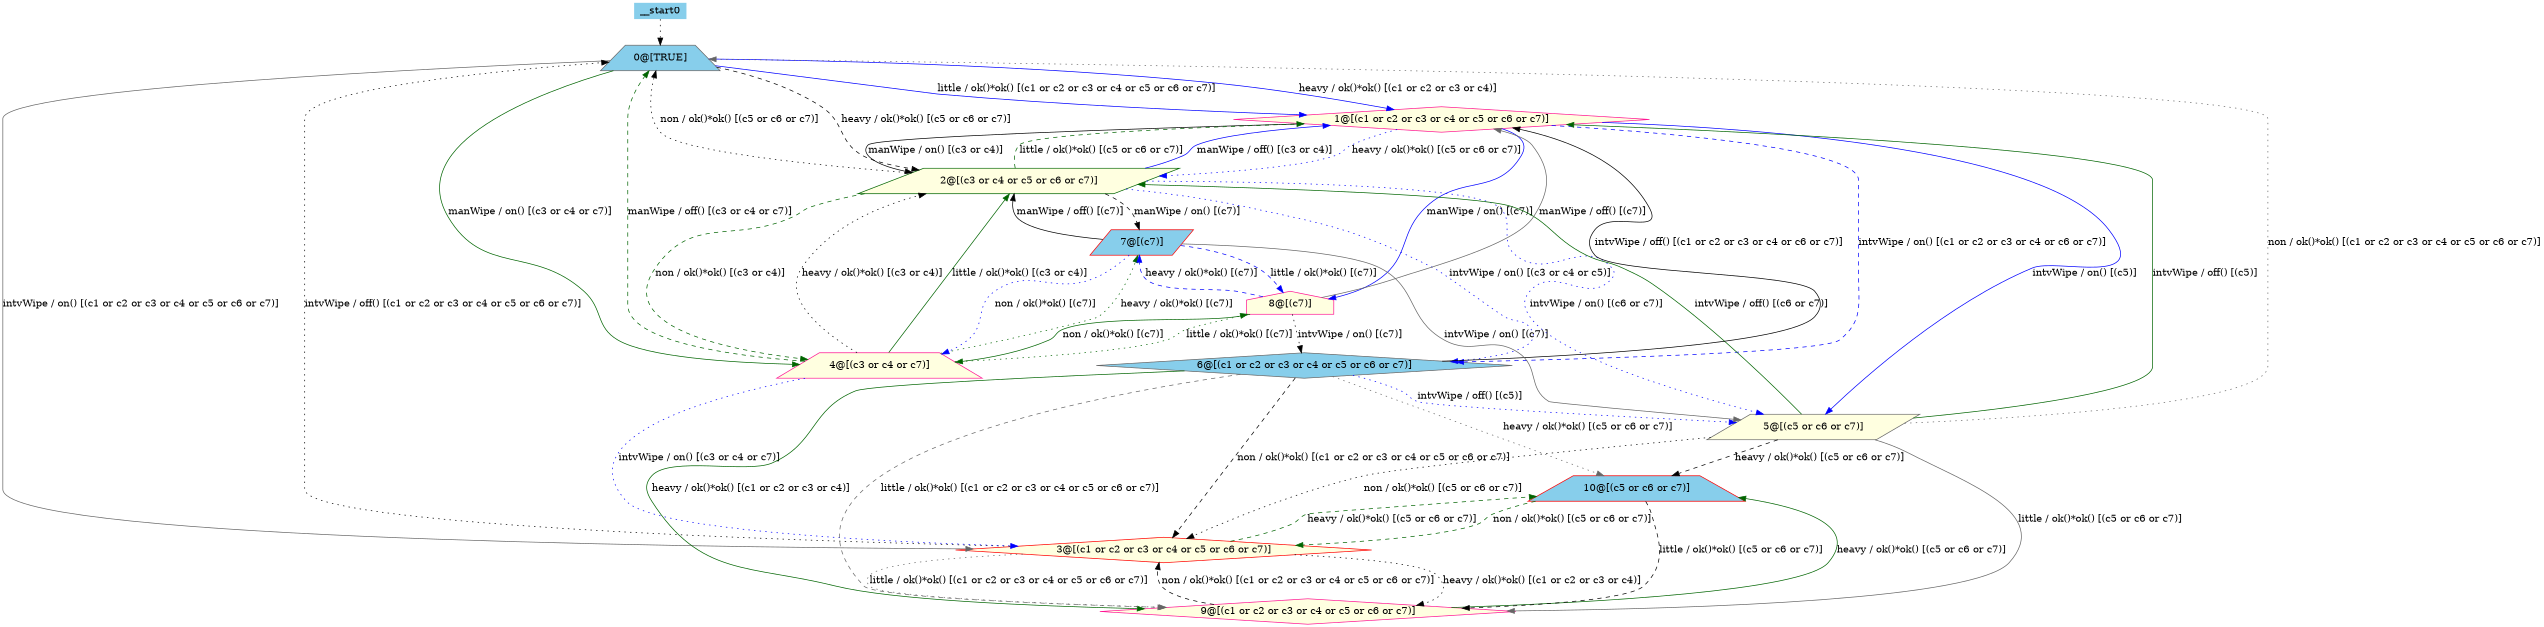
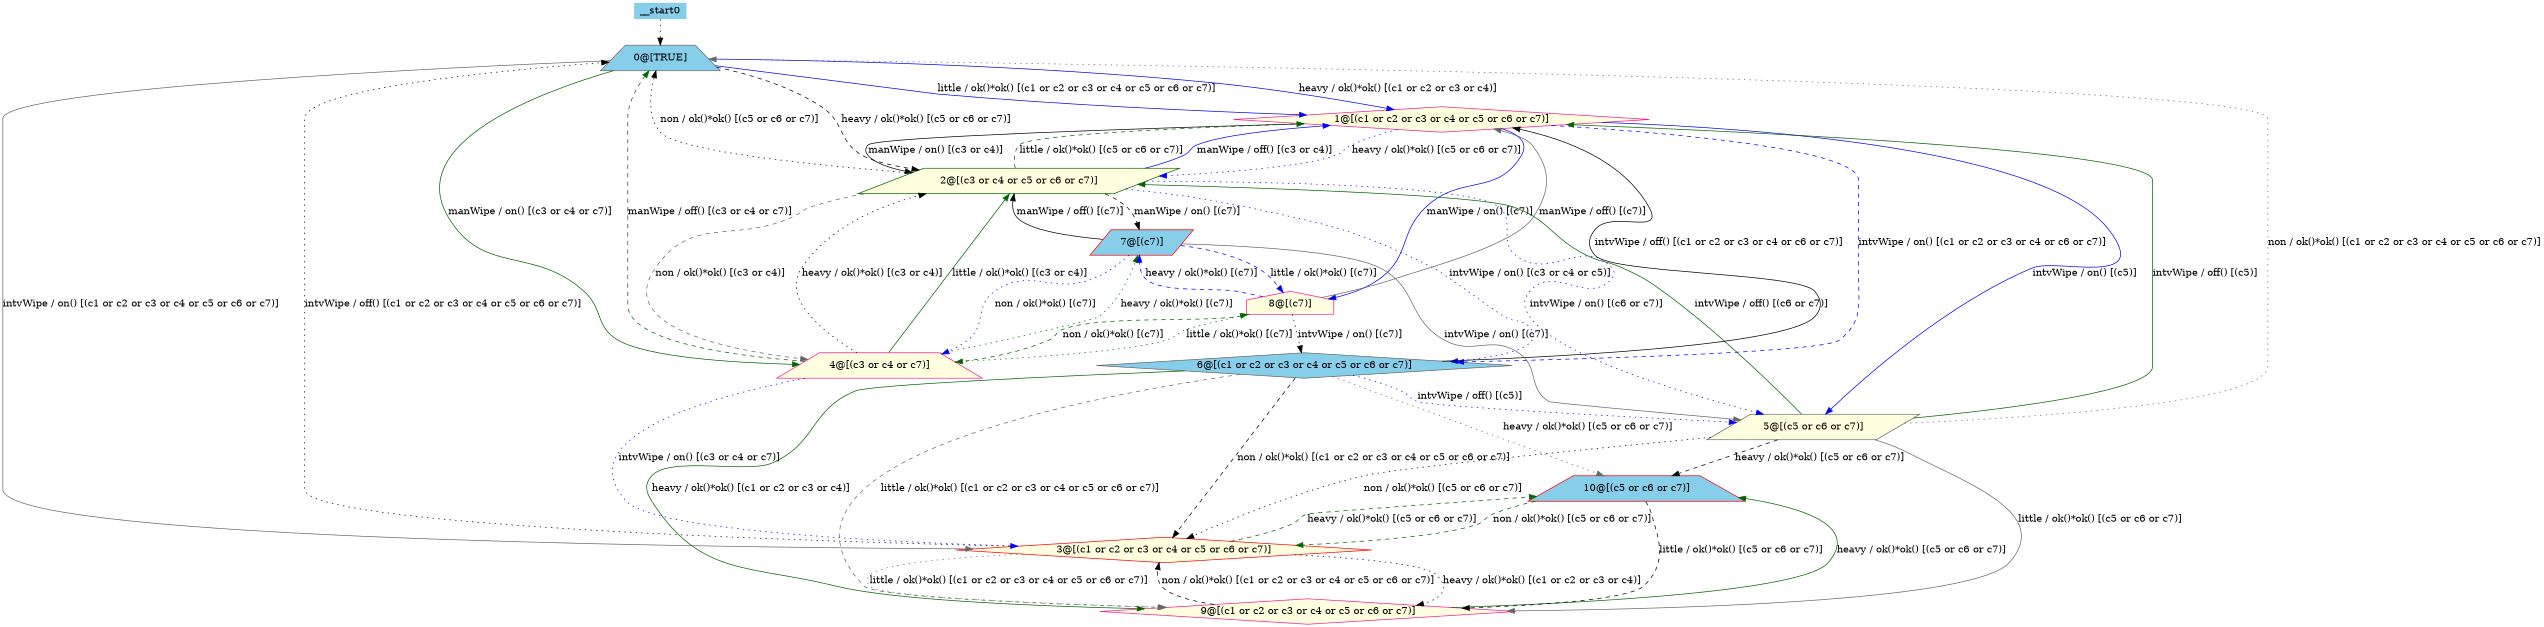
(663, 259) -> (663, 259)
(1103, 322) -> (1103, 322)
